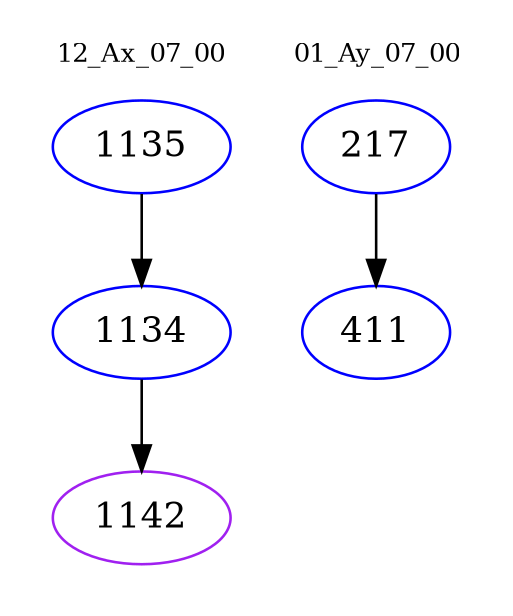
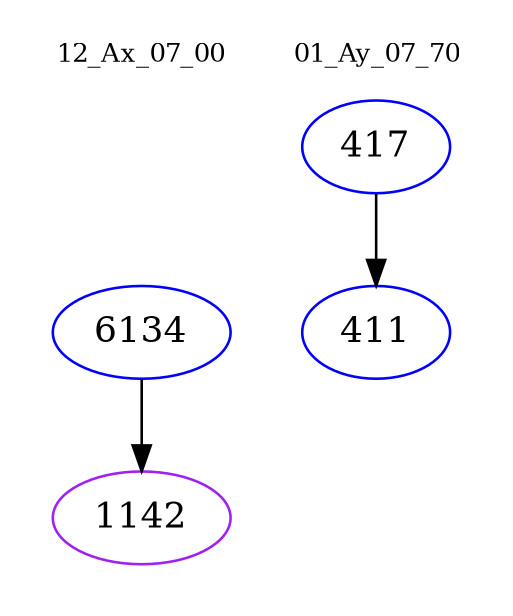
(377, 55) -> (377, 55)
(142, 147) -> none
(376, 147) -> (376, 147)
(142, 332) -> (142, 332)
